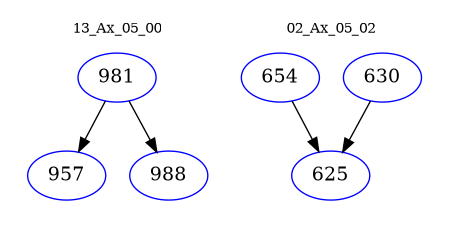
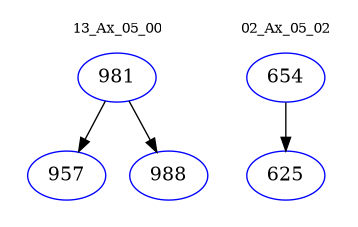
(382, 78) -> none
